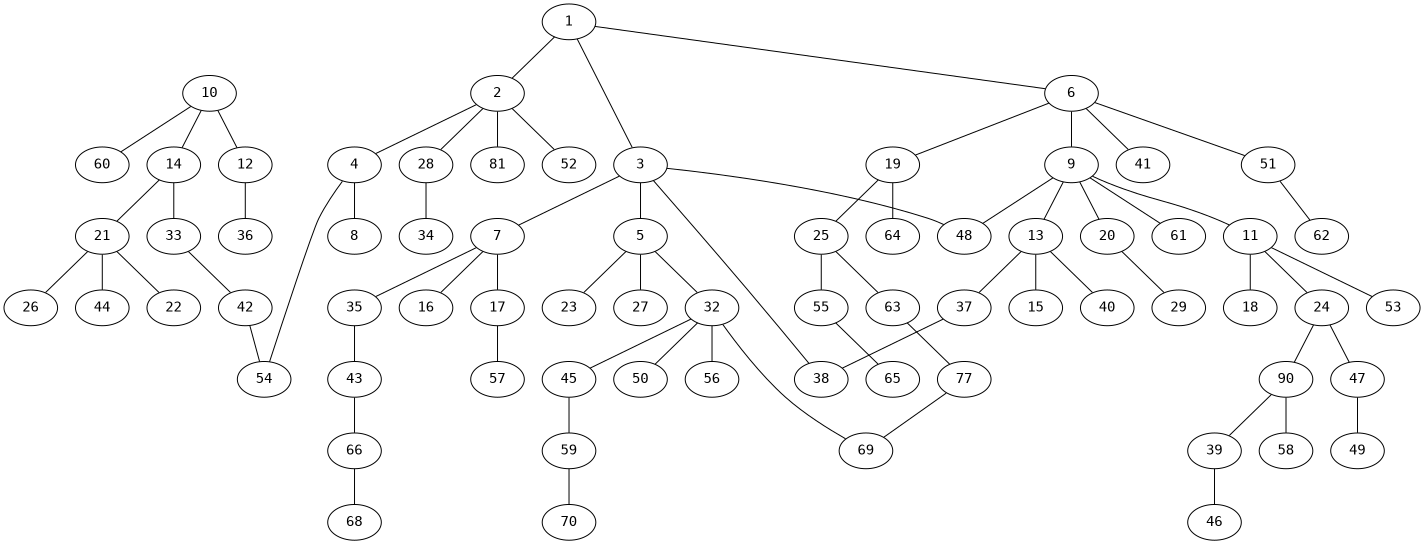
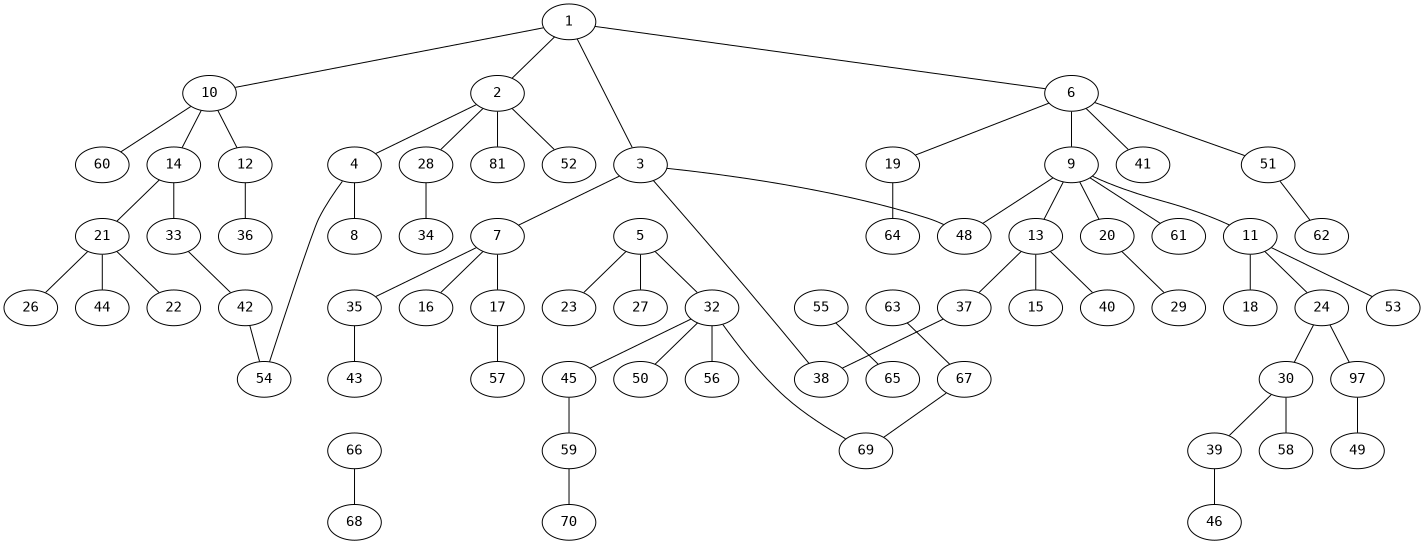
none -> (389, 58)
(641, 201) -> none
(821, 236) -> none
(964, 379) -> (964, 379)
(1286, 379) -> (1286, 379)
(1358, 379) -> (1358, 379)
(355, 415) -> none
